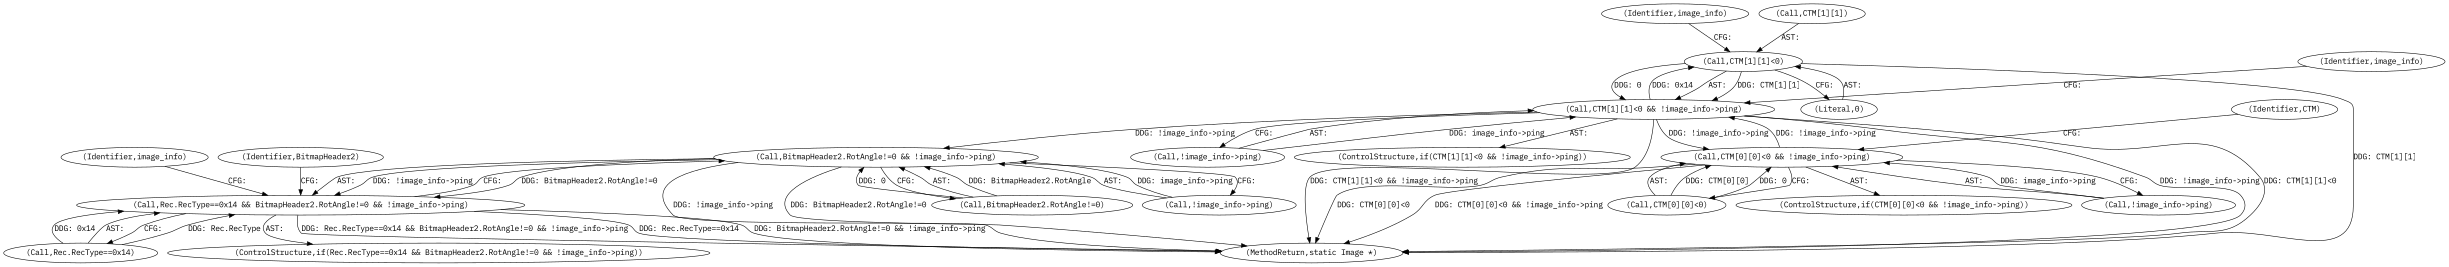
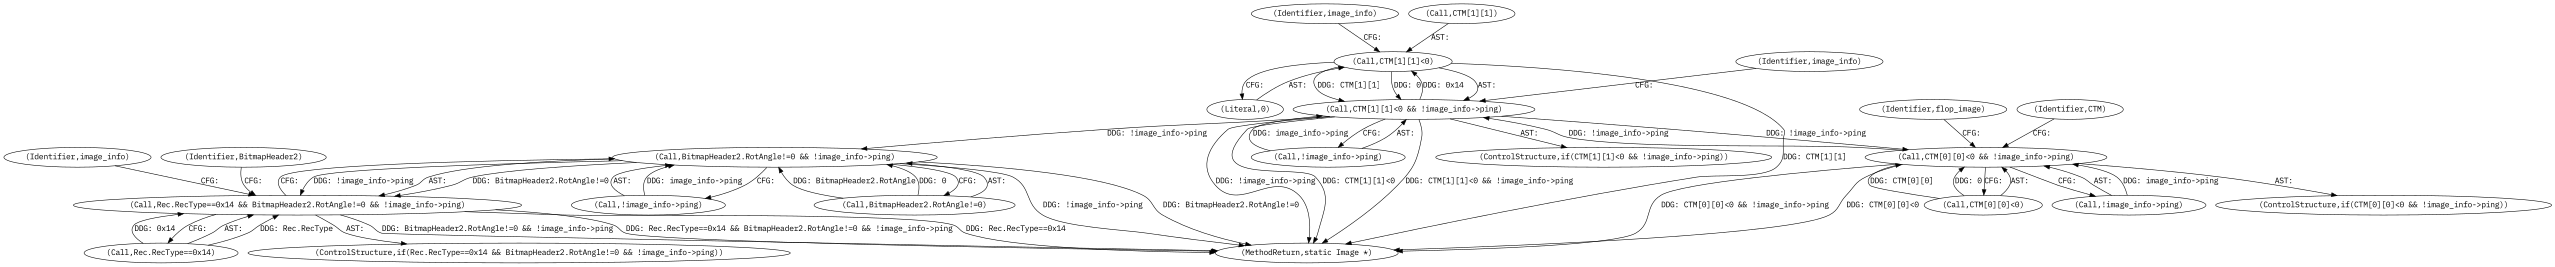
none -> (1933, 109)
